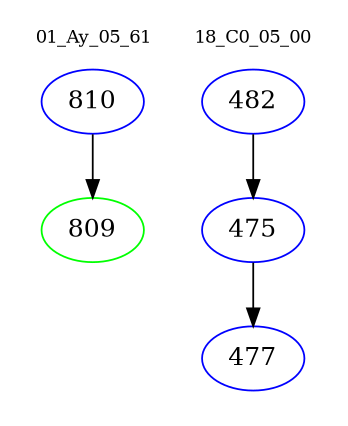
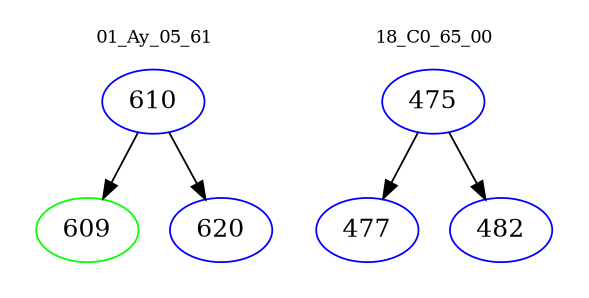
(253, 38) -> (434, 38)
(93, 102) -> (153, 102)
(253, 157) -> (463, 158)
(93, 230) -> (87, 230)
none -> (221, 230)
